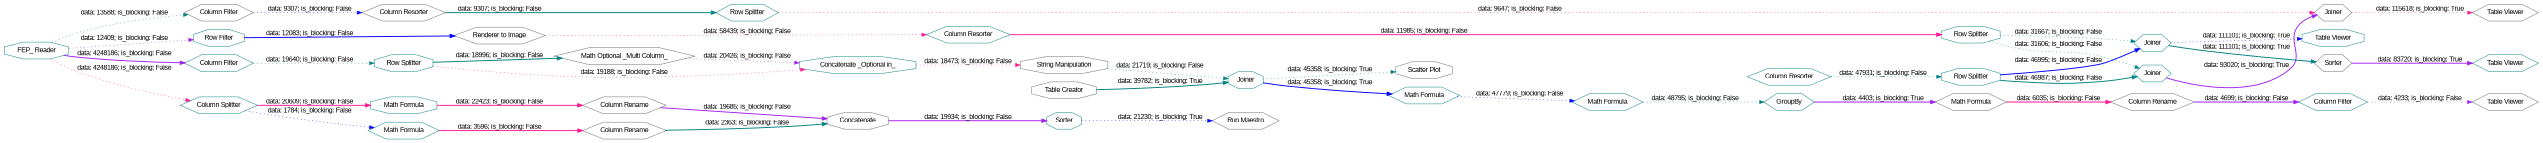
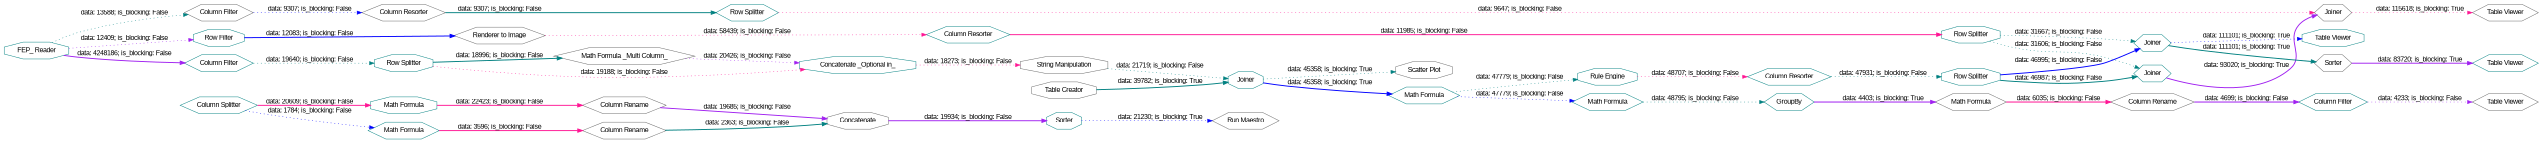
(624, 56) -> (624, 56)
(968, 62) -> (968, 62)
none -> (1607, 77)
(117, 84) -> none
